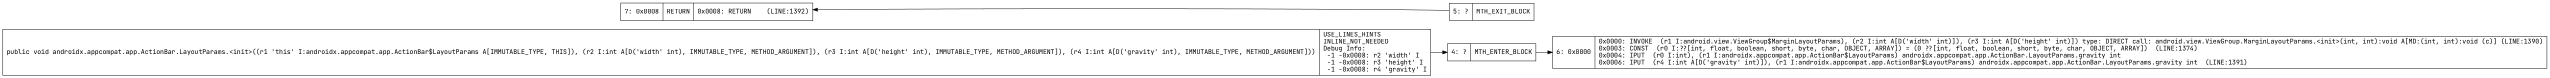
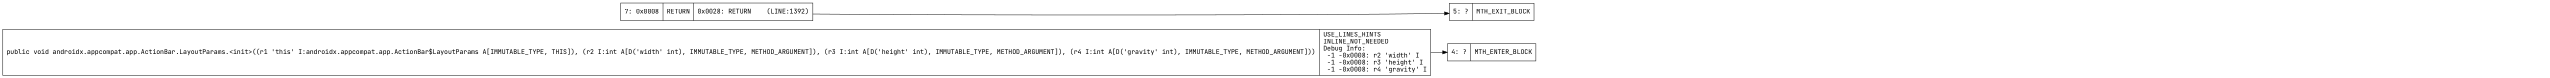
(1133, 9) -> (1129, 15)
(753, 12) -> (753, 12)
(2050, 52) -> none
